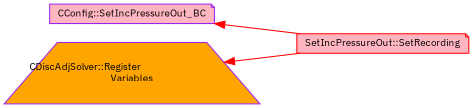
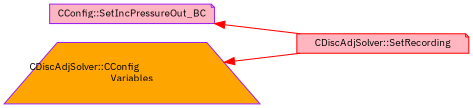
(383, 44) -> (383, 44)
(132, 73) -> (132, 73)
